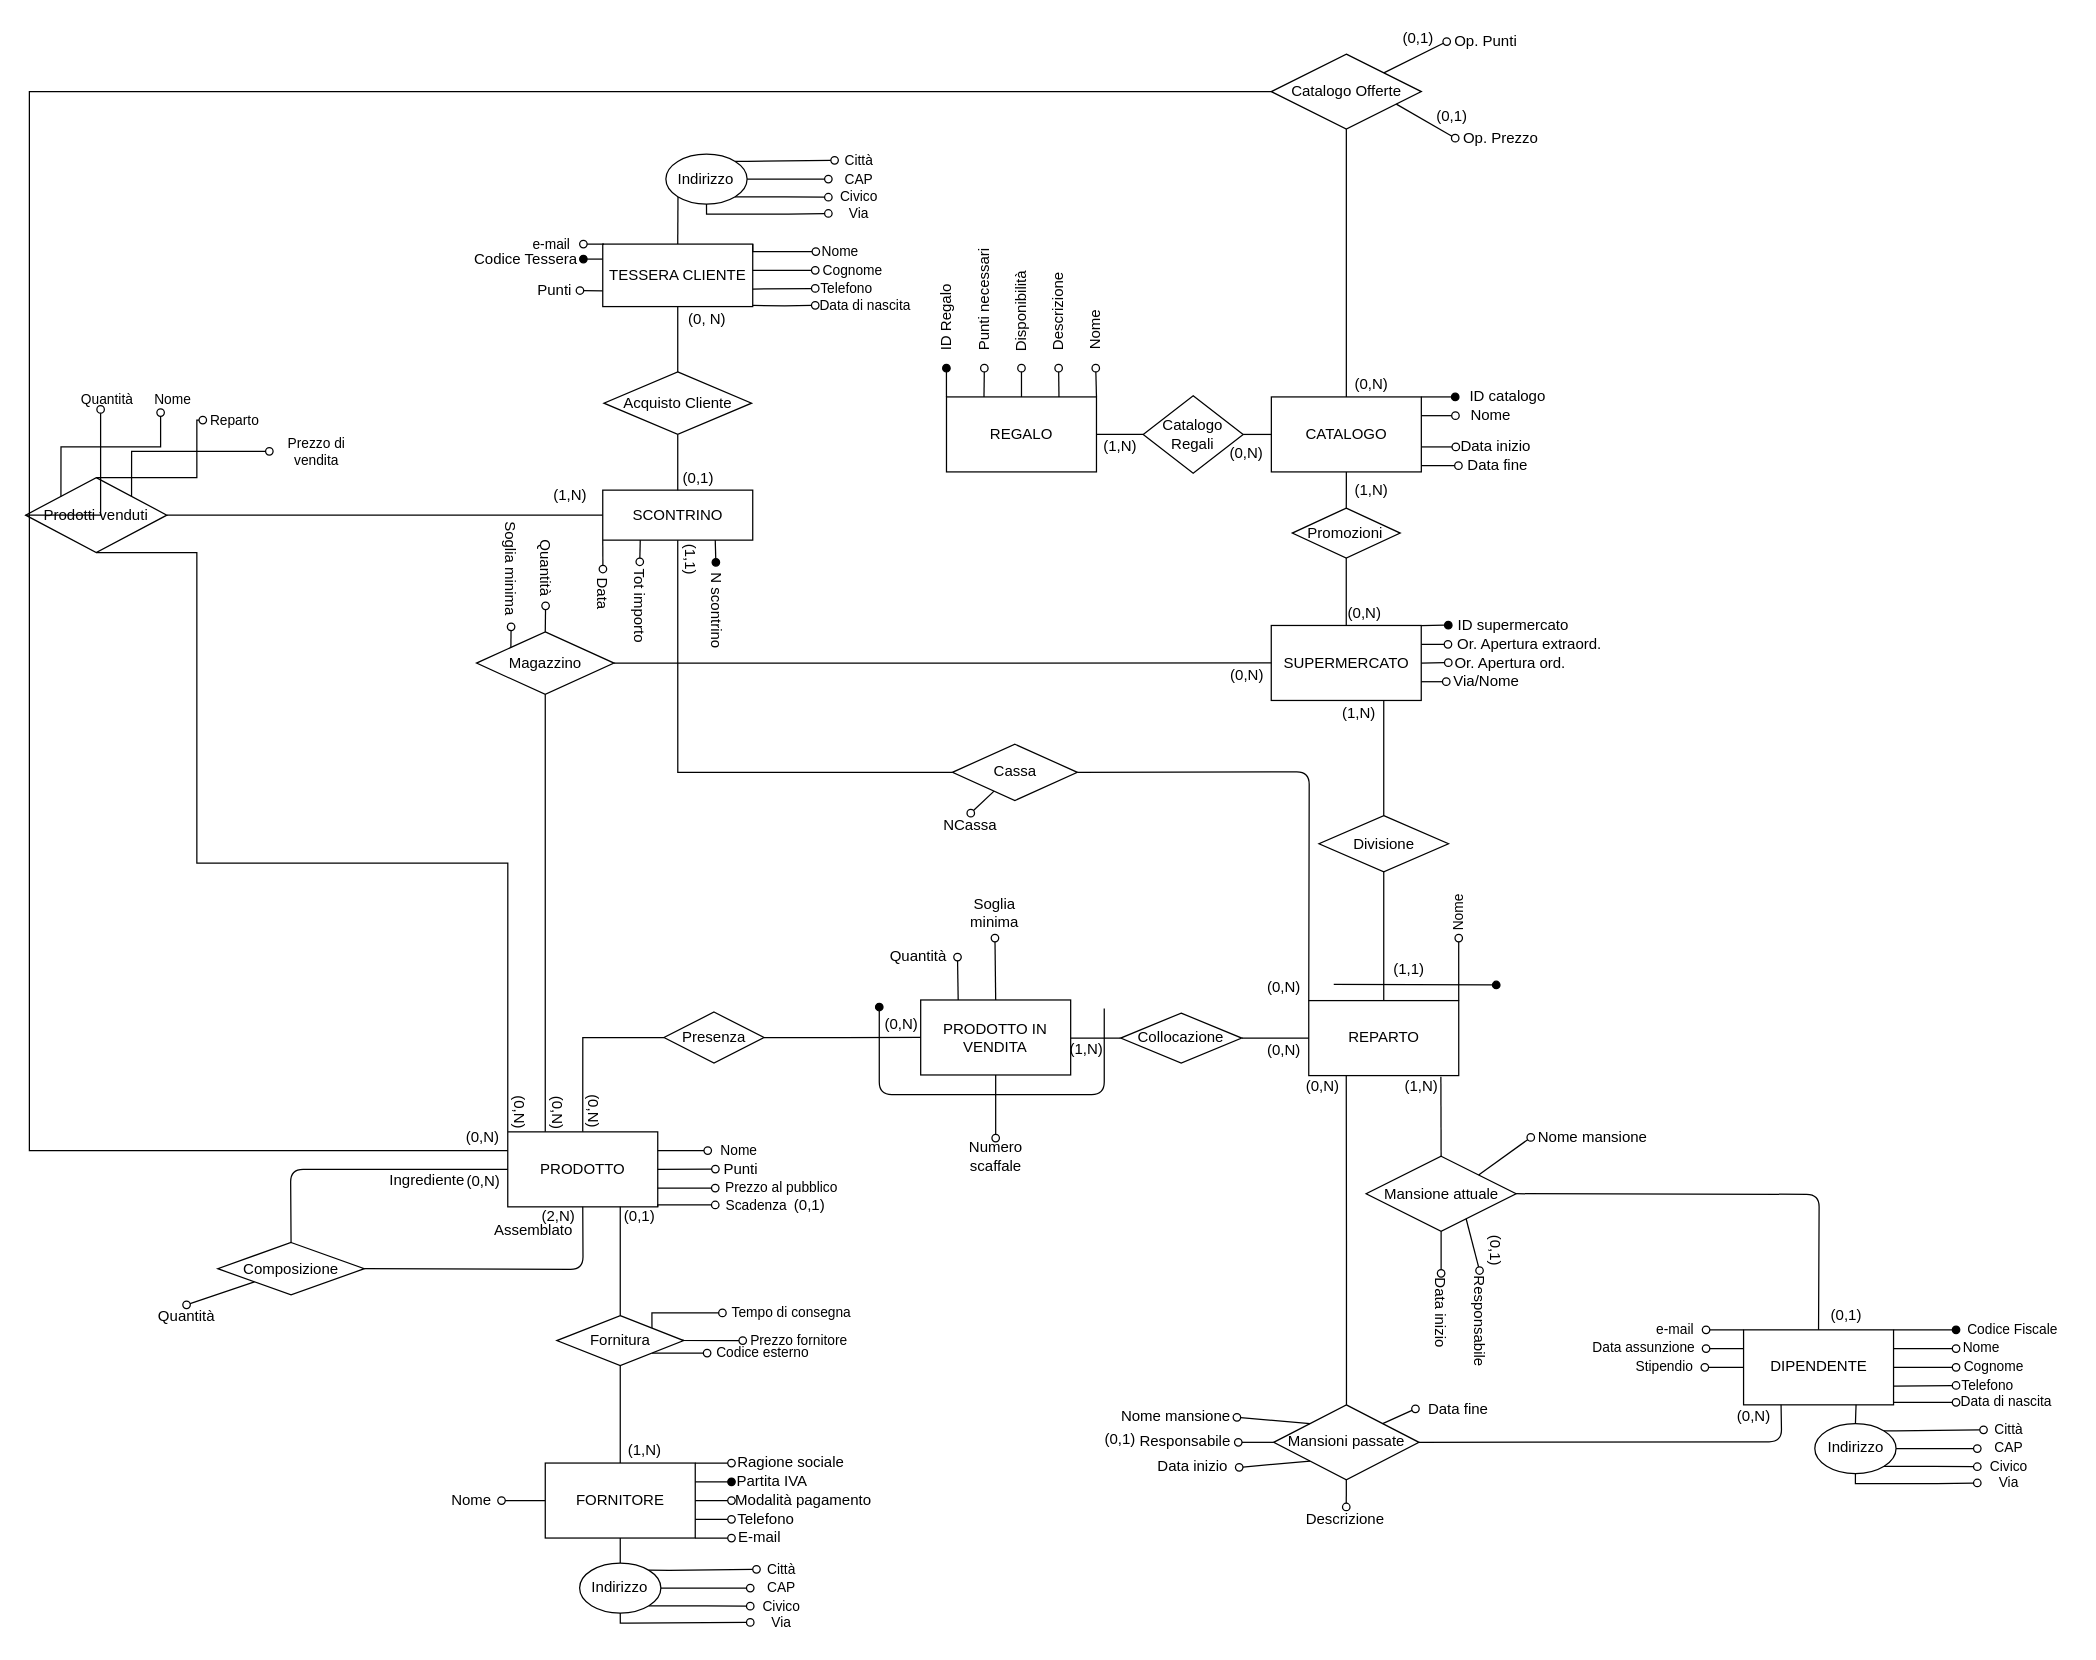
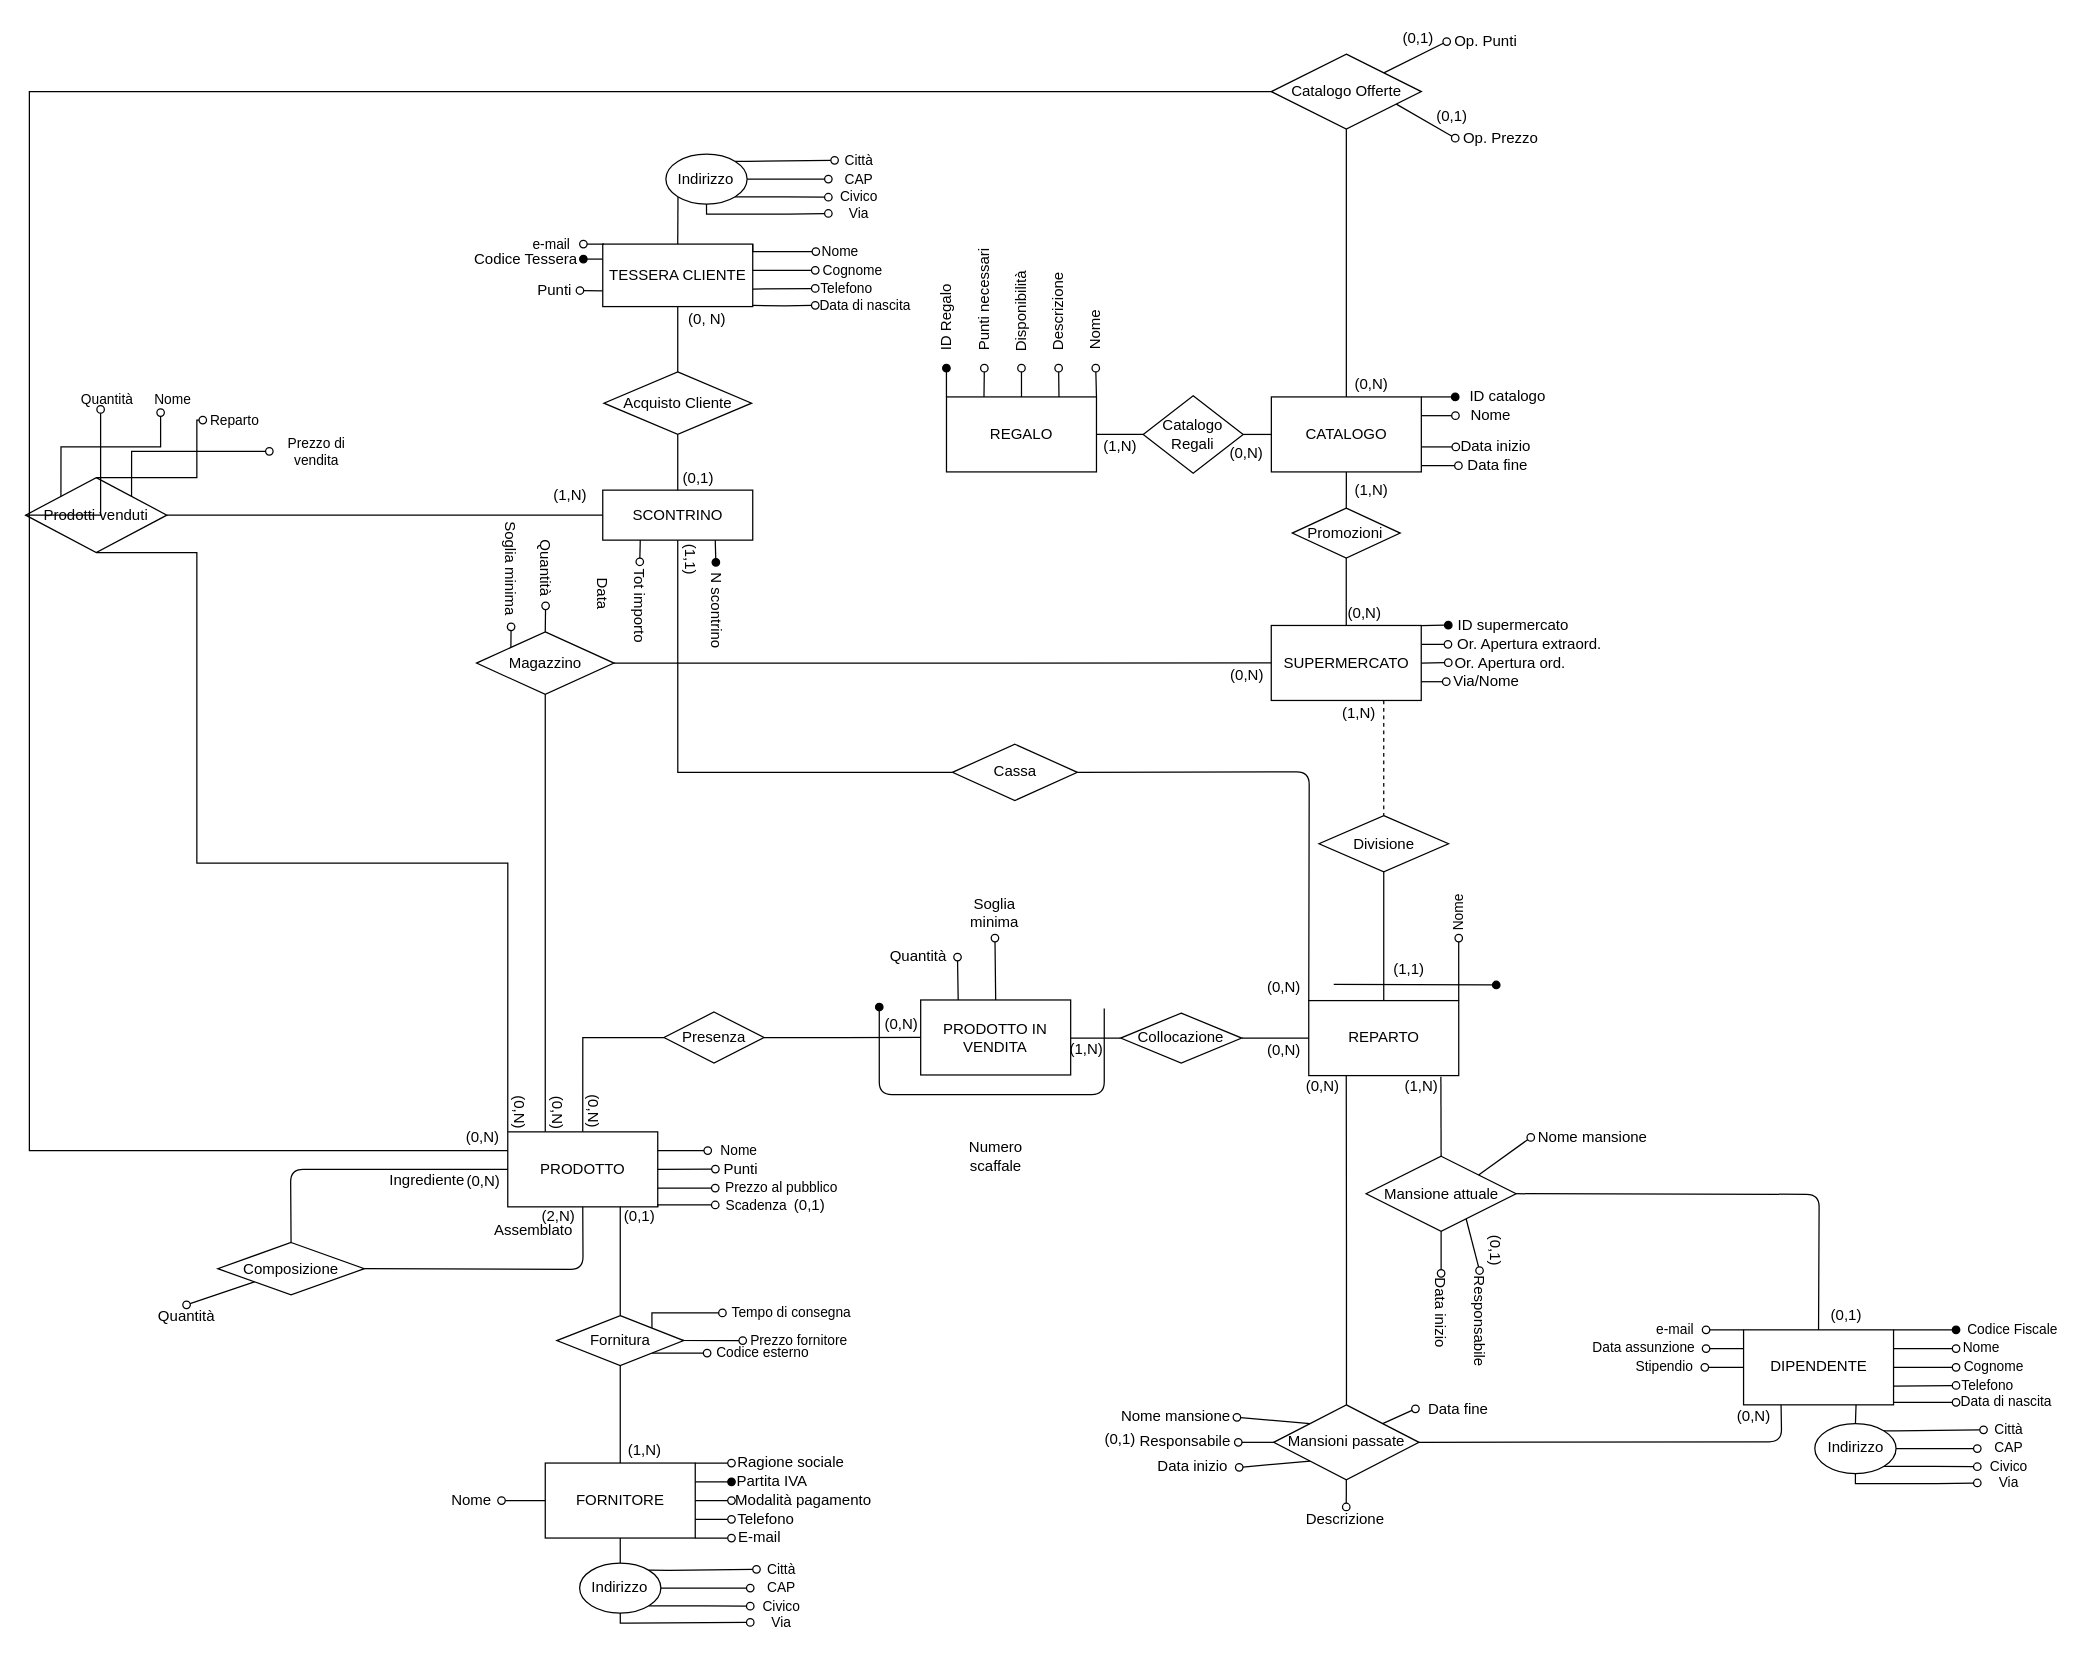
(603, 553) -> none
(1384, 758) -> (1384, 758)
(984, 801) -> none
(971, 826) -> none
(996, 1105) -> none
